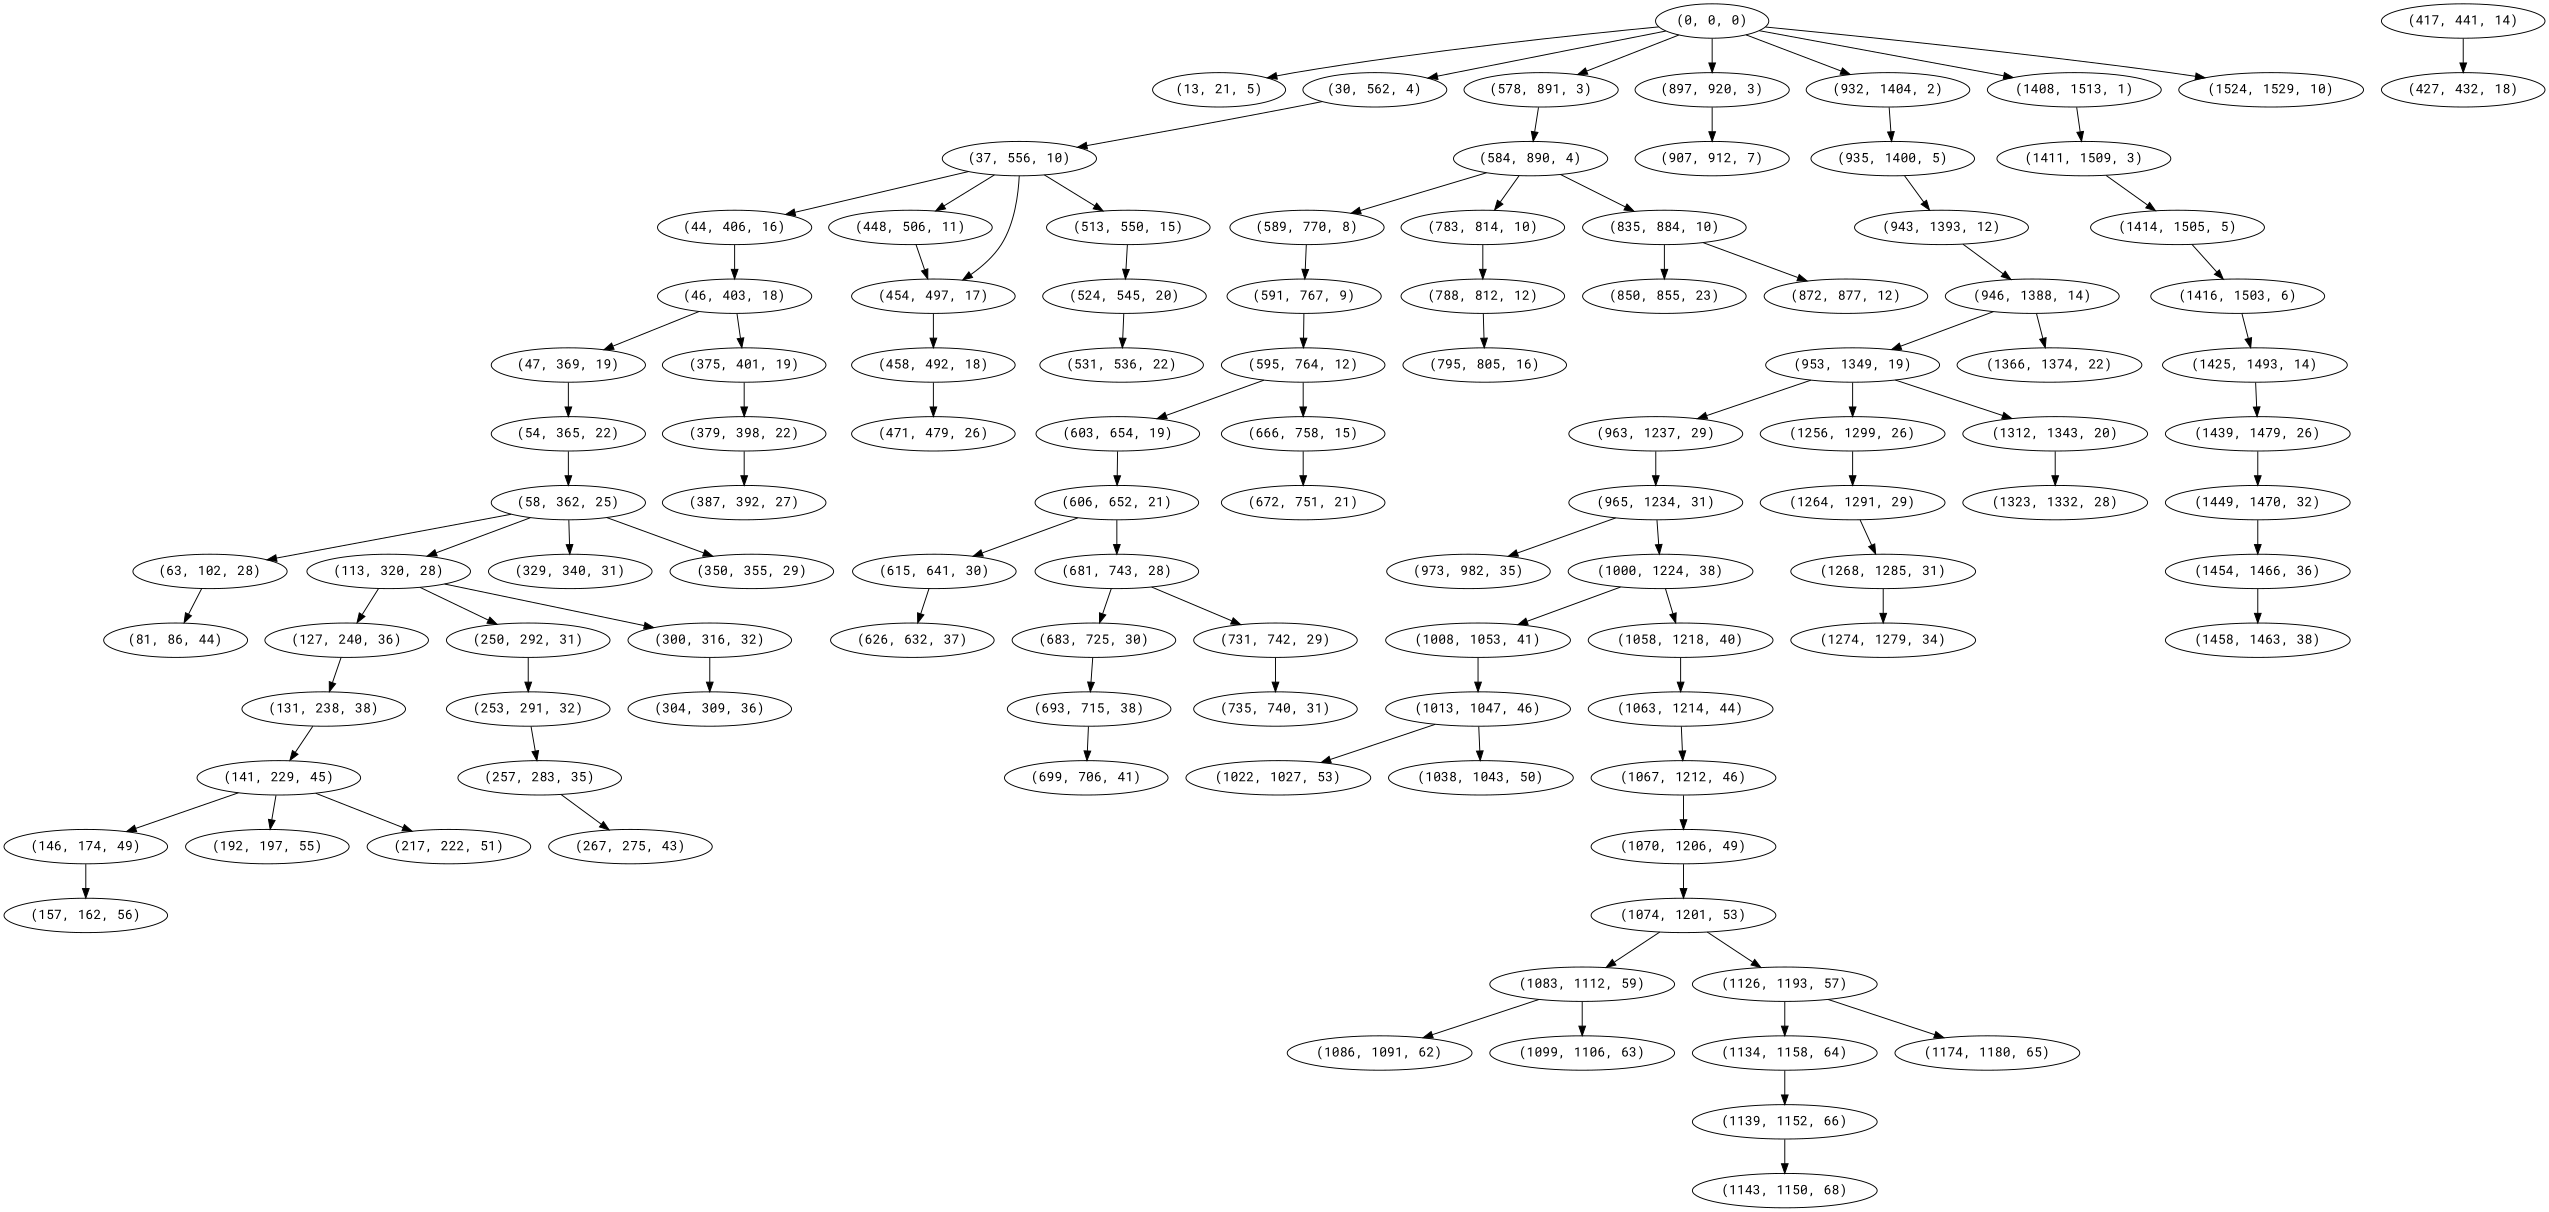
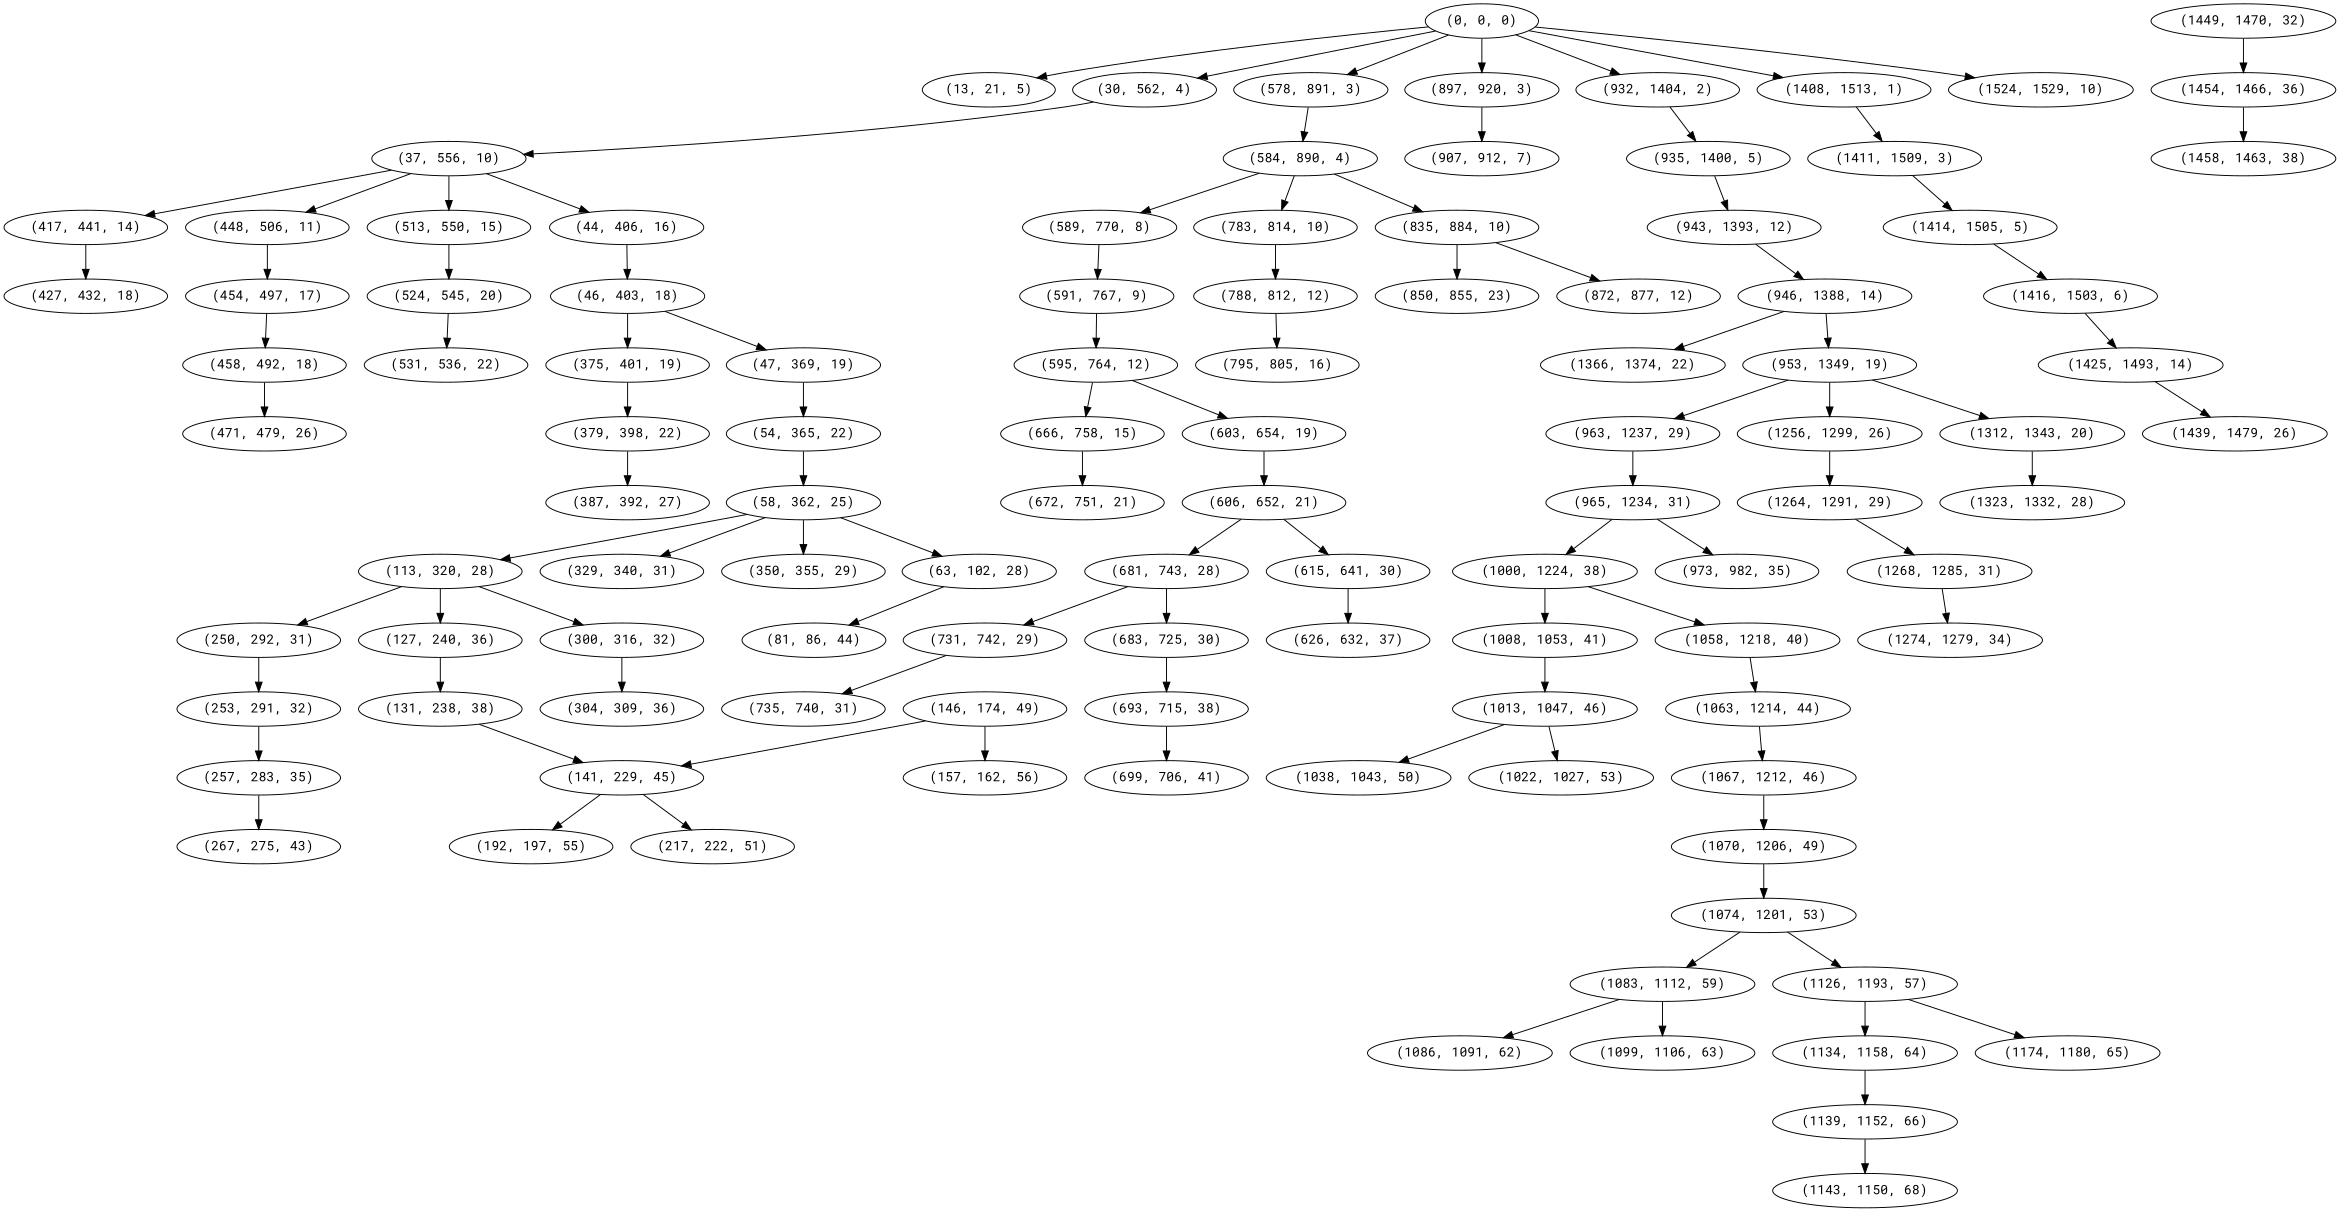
(1008, 232) -> (273, 192)
(2258, 464) -> none
(187, 811) -> (808, 743)
